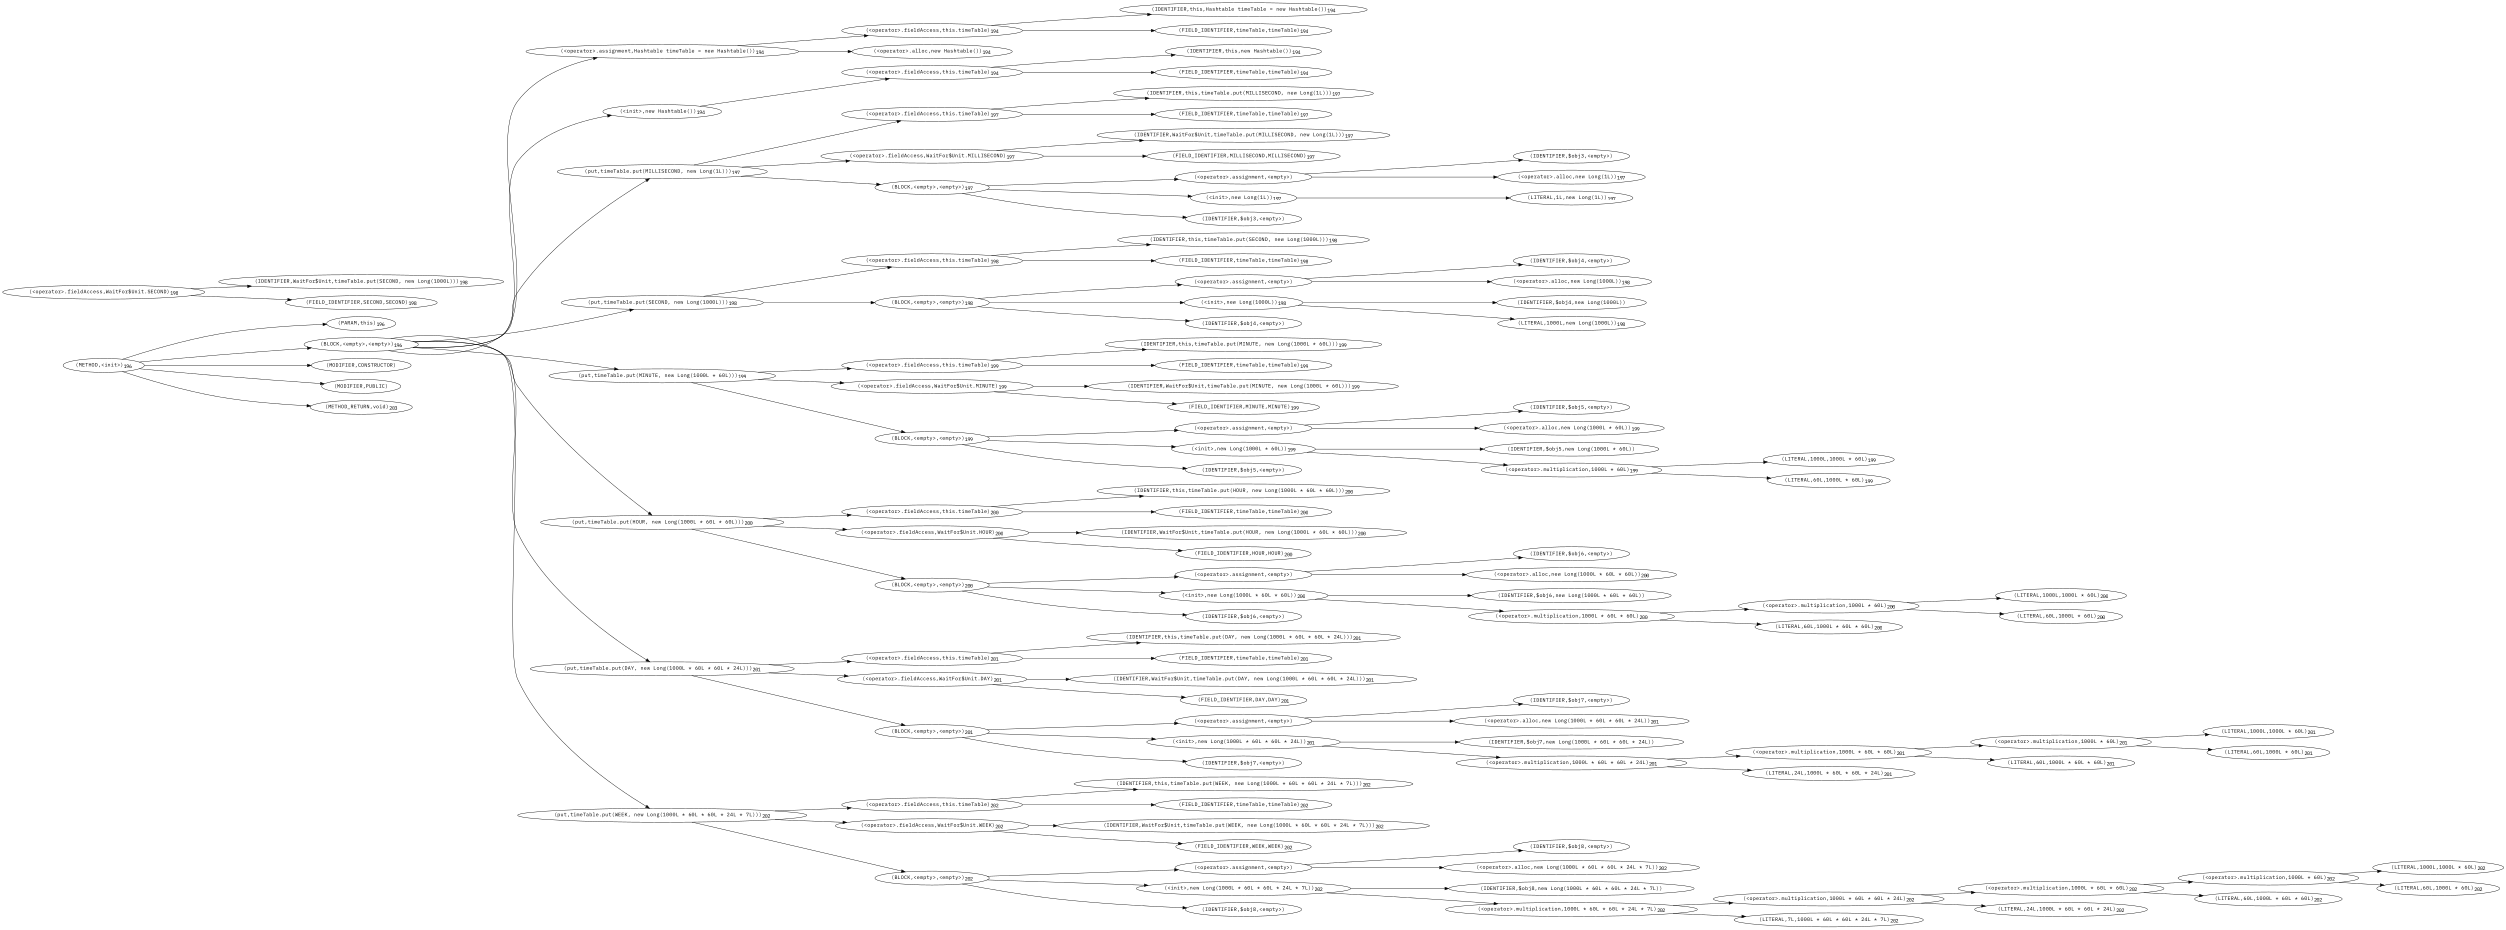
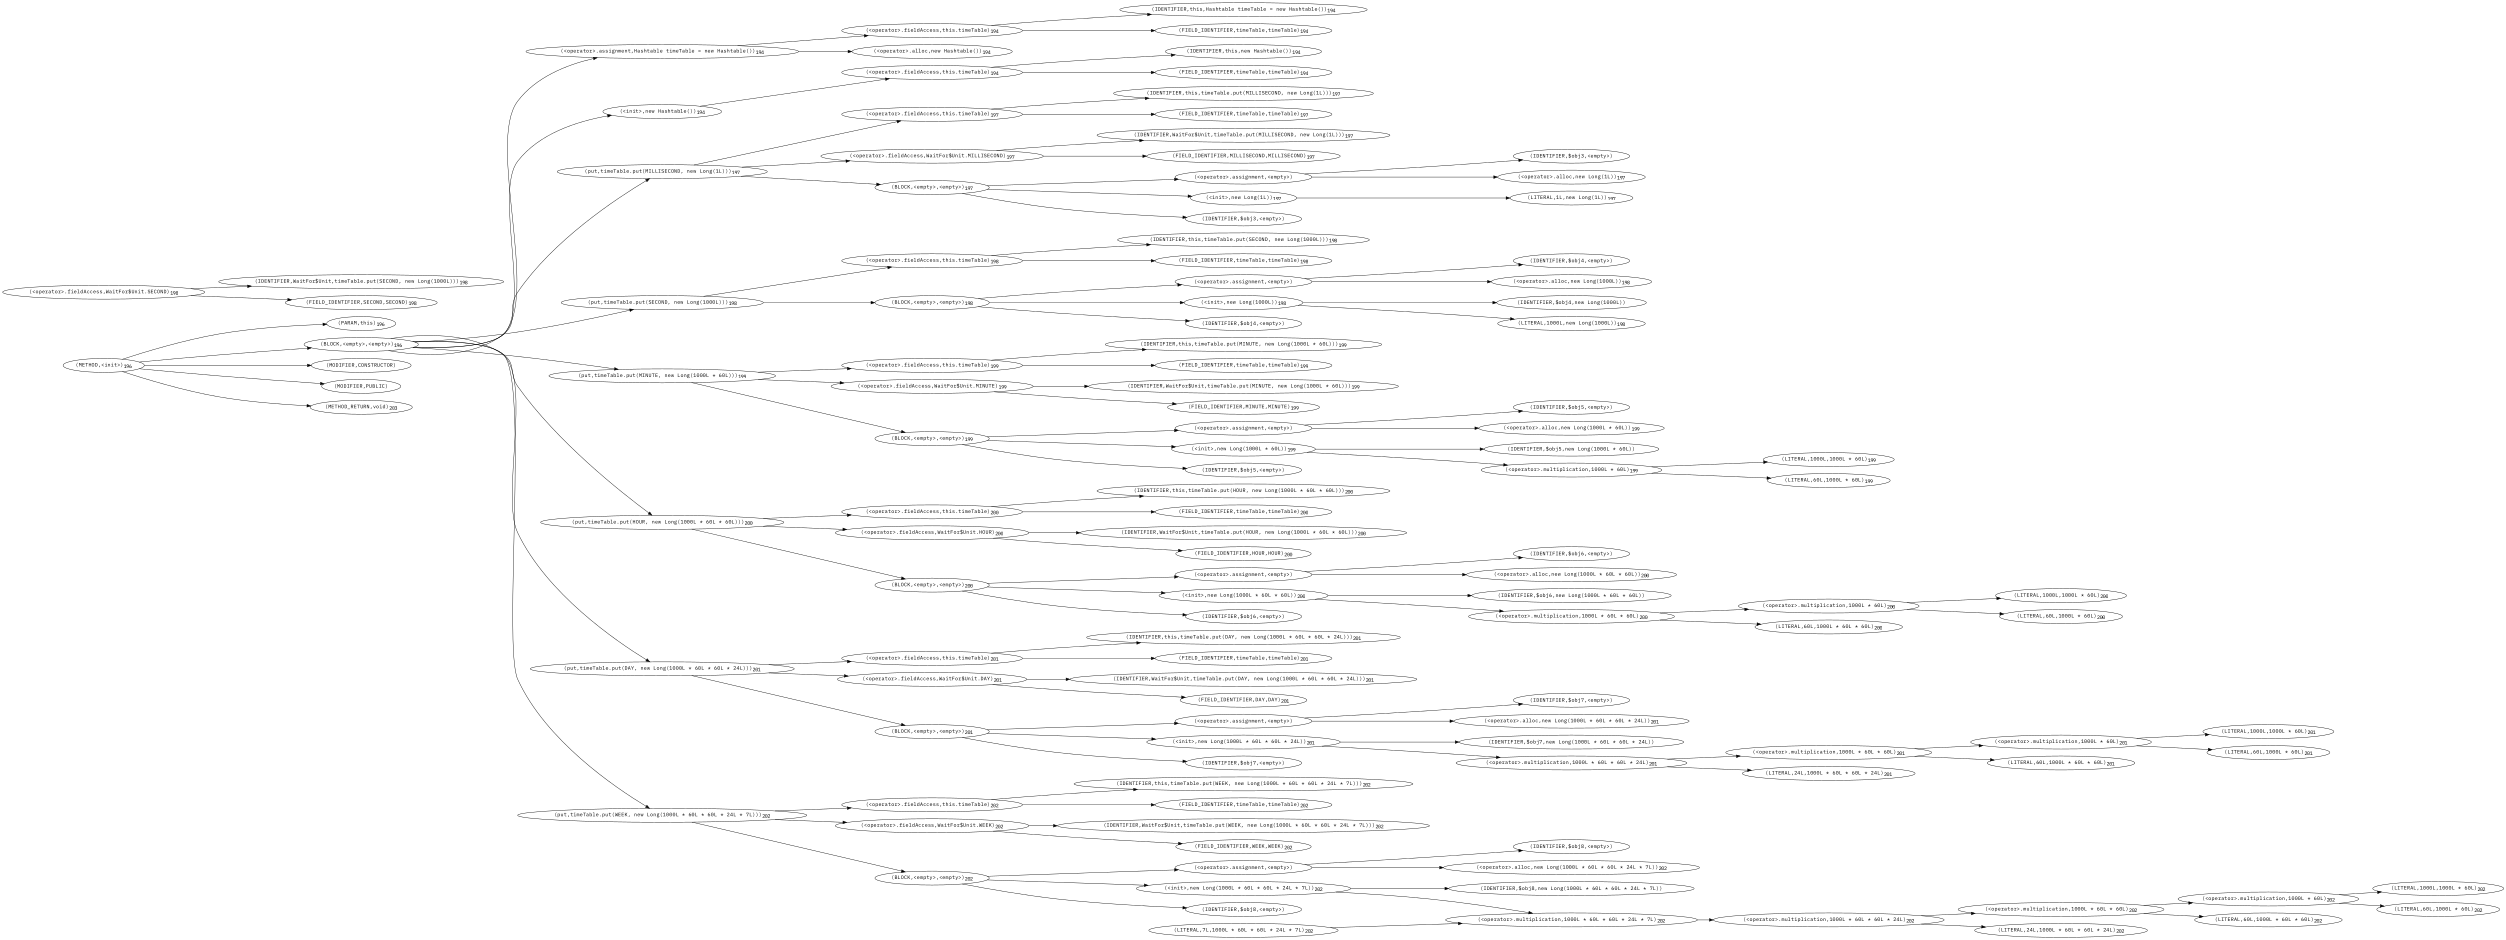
(1707, 915) -> (1394, 926)
